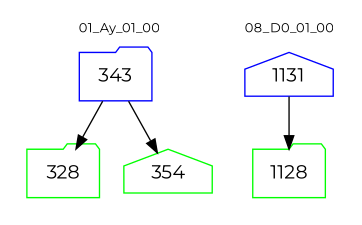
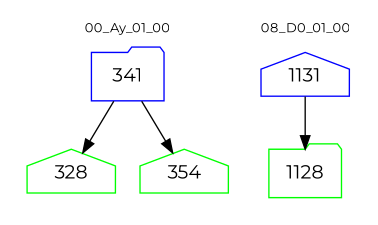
(120, 29) -> (128, 29)
(116, 77) -> (128, 77)
(63, 173) -> (71, 173)
